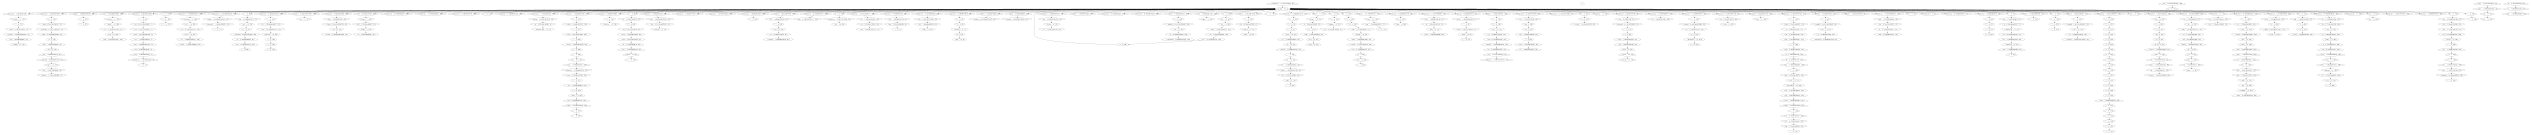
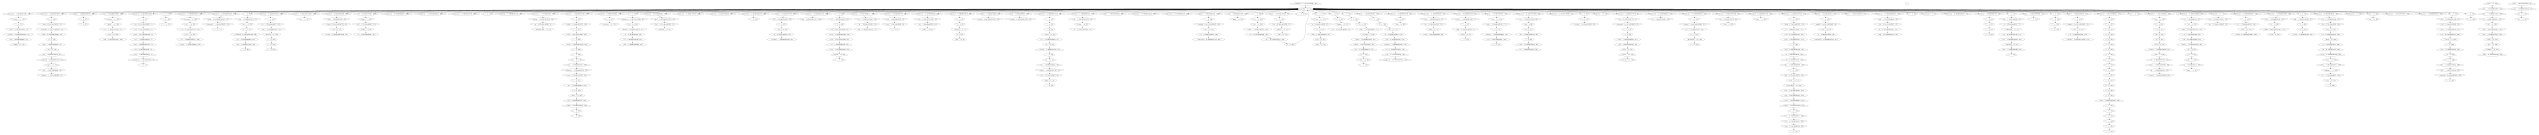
none -> (633, 29)
none -> (1496, 34)
(2246, 40) -> none
